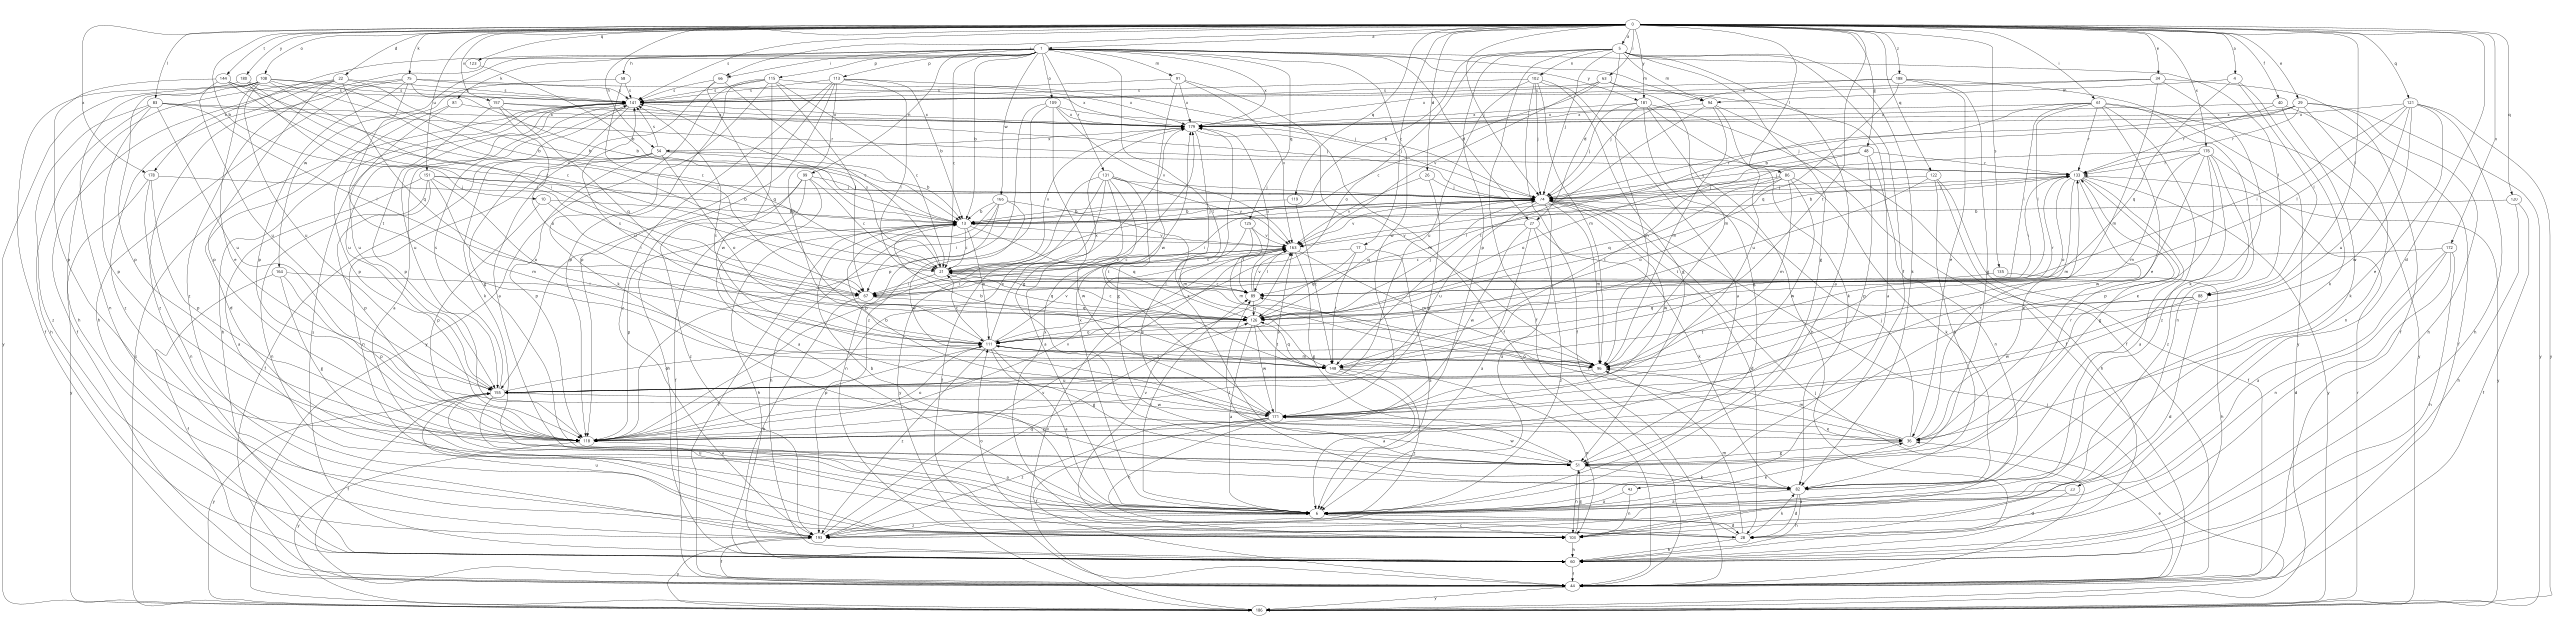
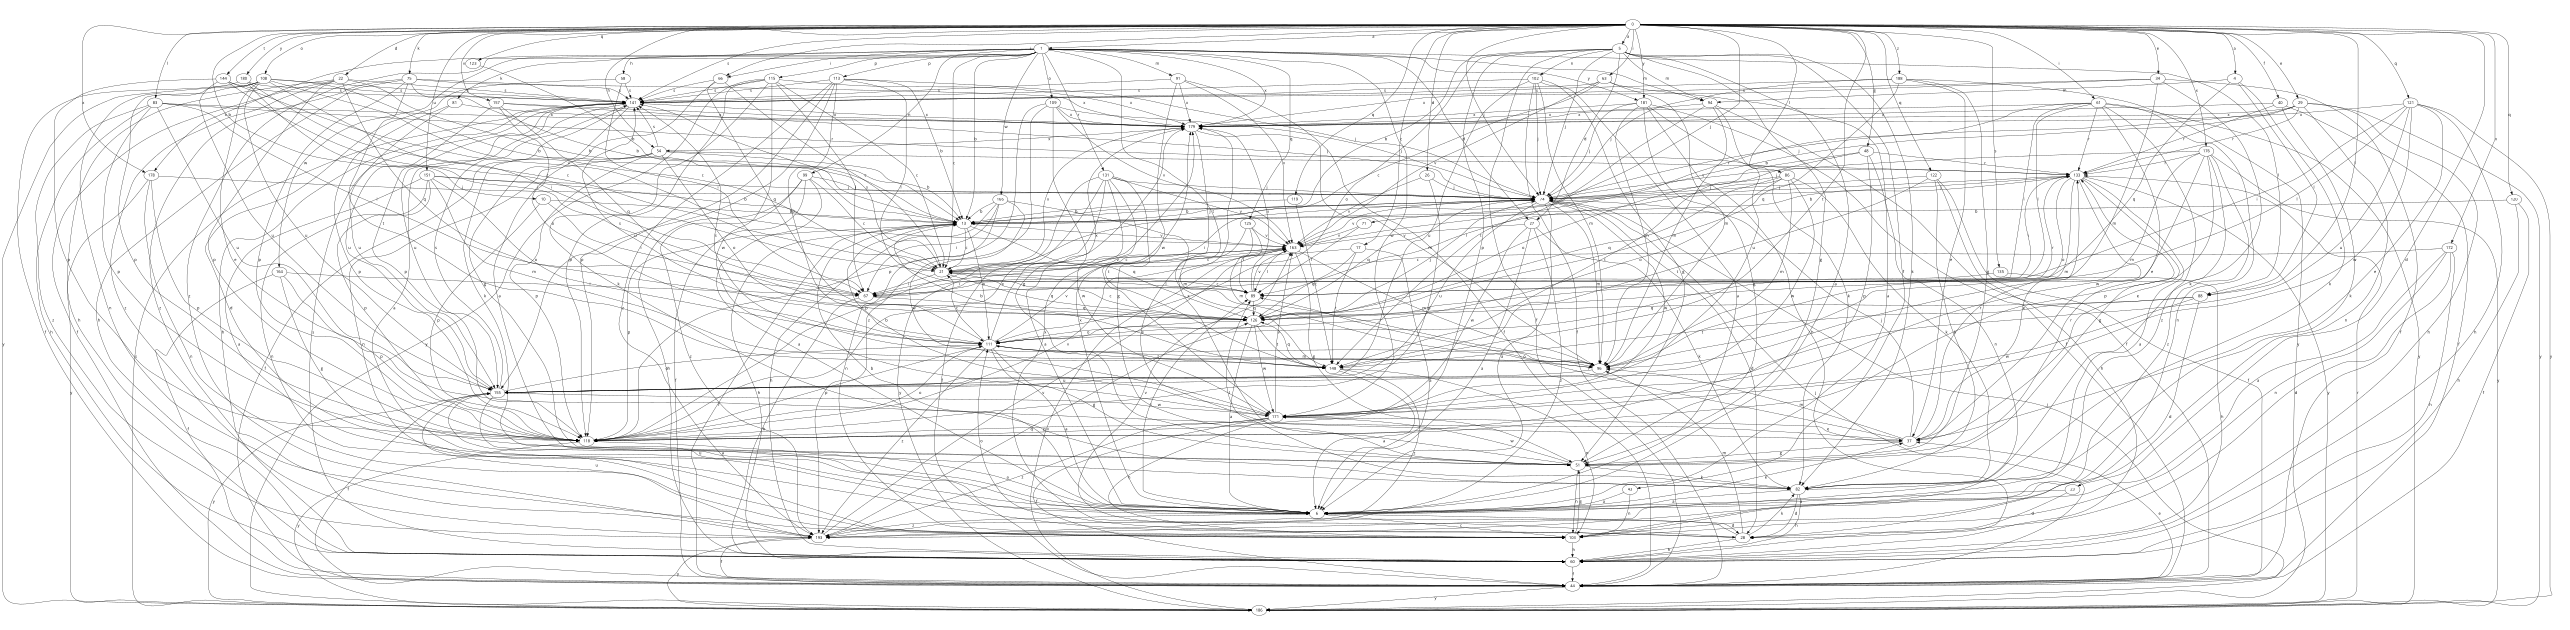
none -> (1364, 224)
(1909, 441) -> (1909, 441)
